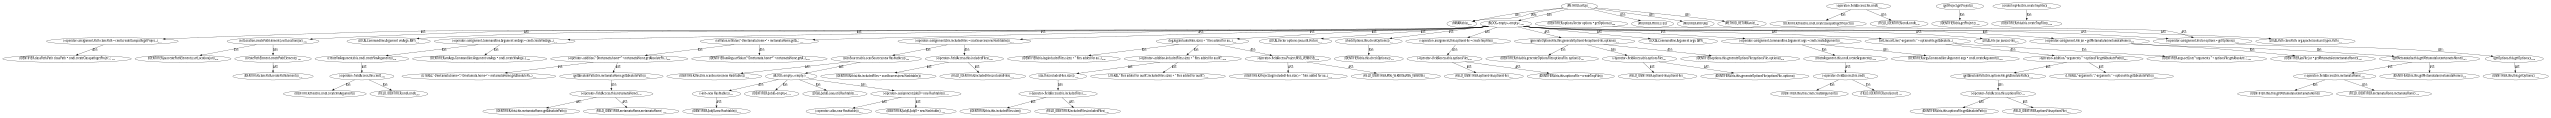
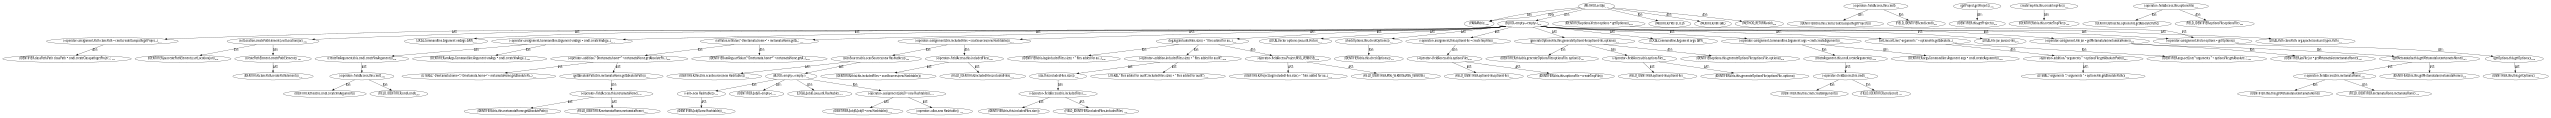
(1998, 76) -> none
